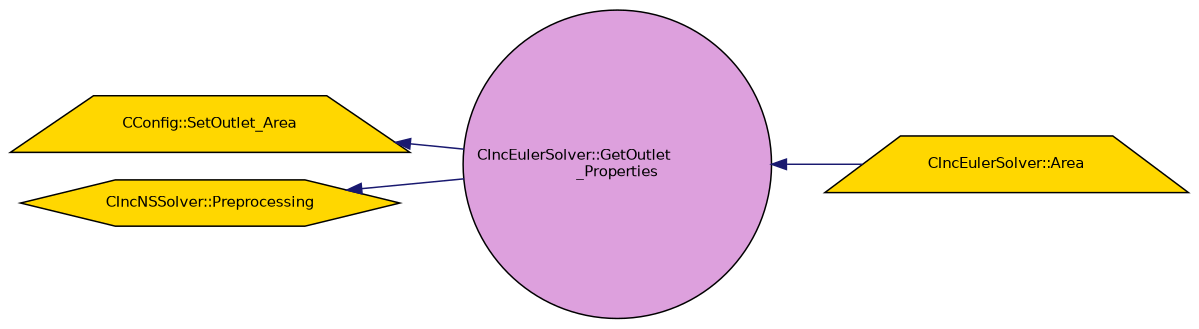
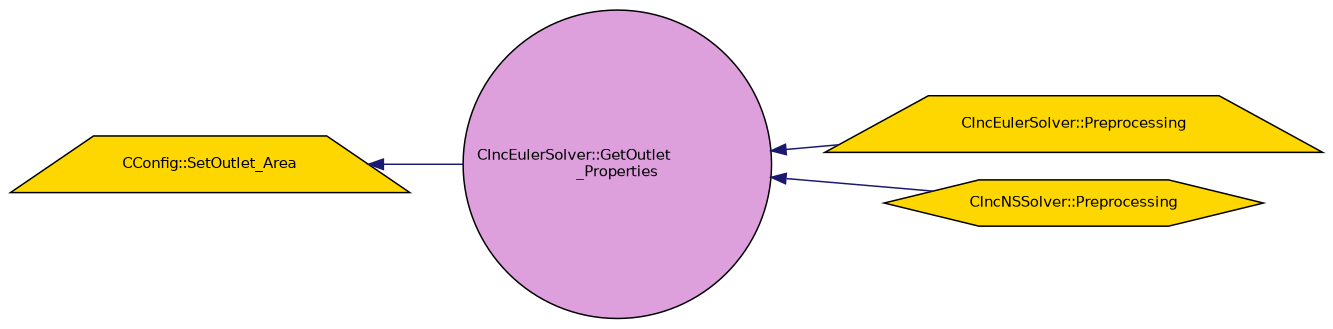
(1007, 164) -> (1074, 124)
(413, 184) -> (860, 185)
